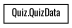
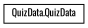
(36, 14) -> (44, 14)
